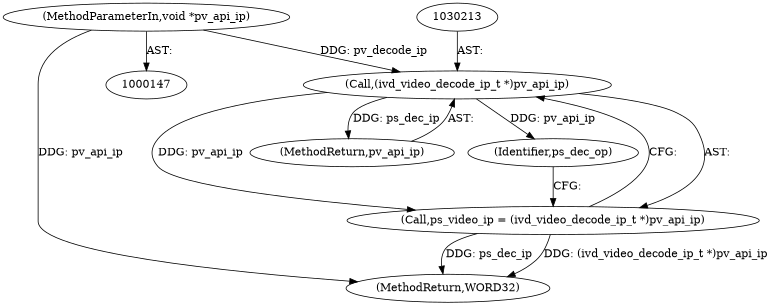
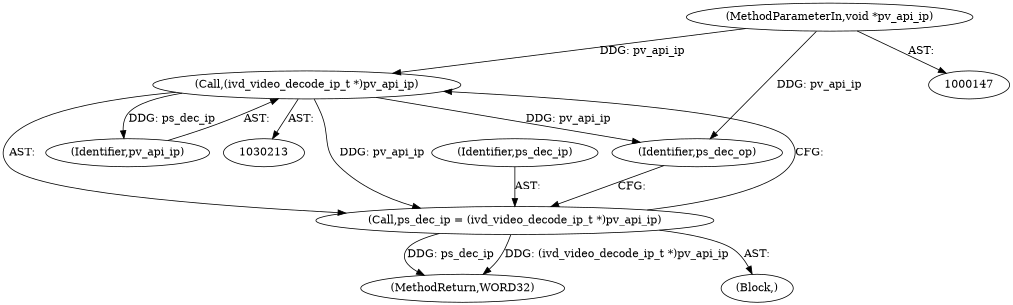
(457, 47) -> (287, 116)
(374, 51) -> (642, 51)
(352, 153) -> (128, 153)
none -> (515, 153)
(553, 221) -> (515, 221)
(82, 246) -> (766, 82)
none -> (757, 288)
